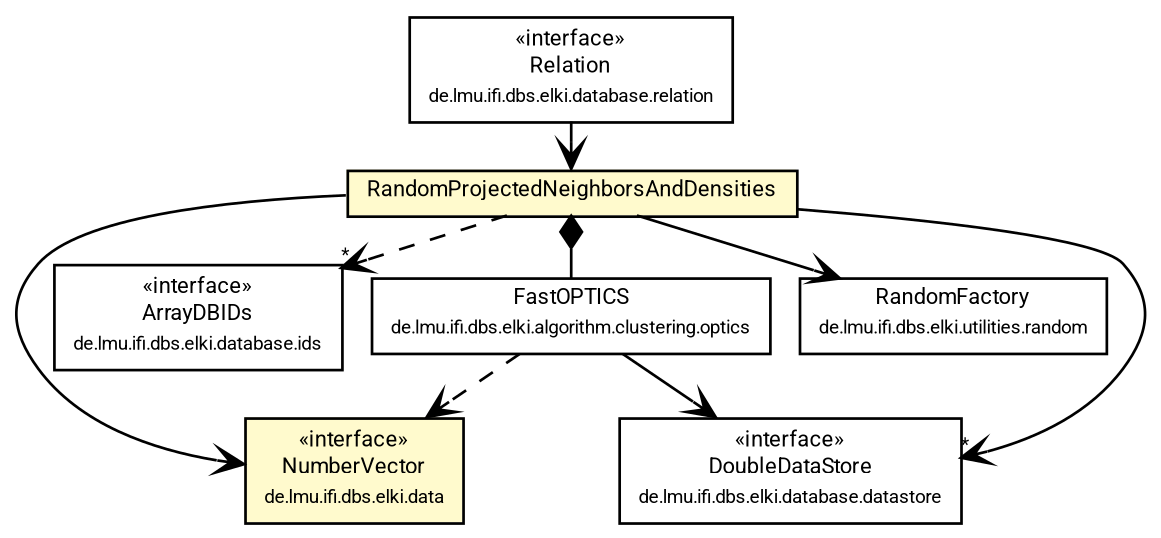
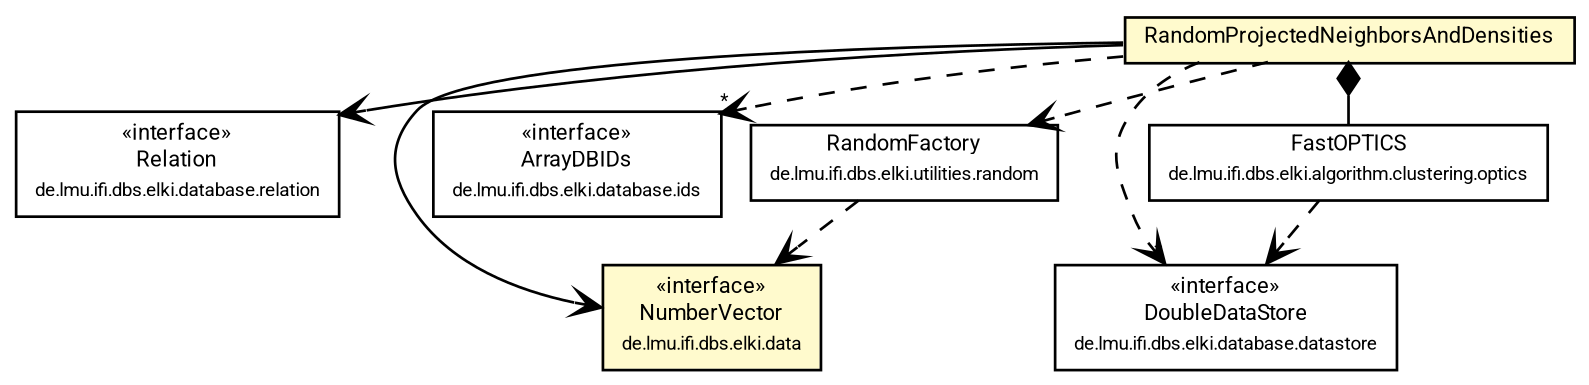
(571, 132) -> (744, 66)
(725, 243) -> (1204, 78)
(1098, 251) -> (1119, 136)
(485, 378) -> (828, 224)
(658, 378) -> (1302, 222)
